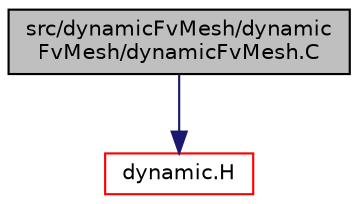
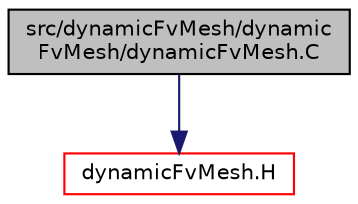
(179, 174) -> (179, 174)
